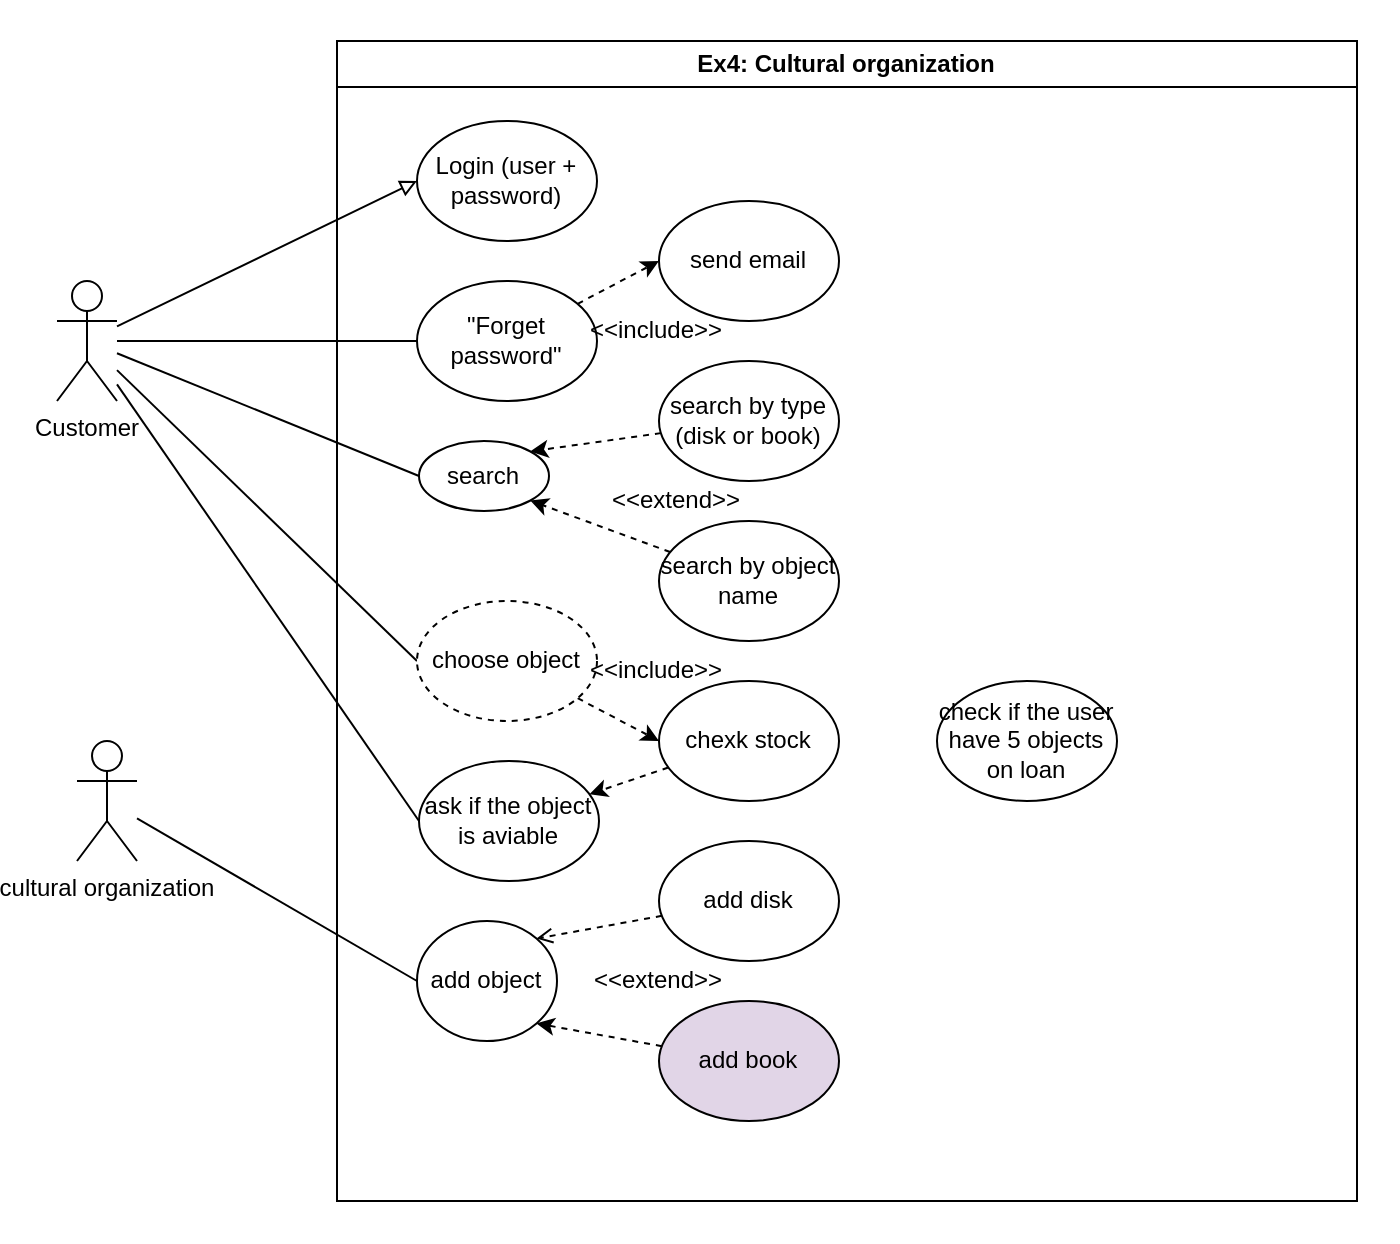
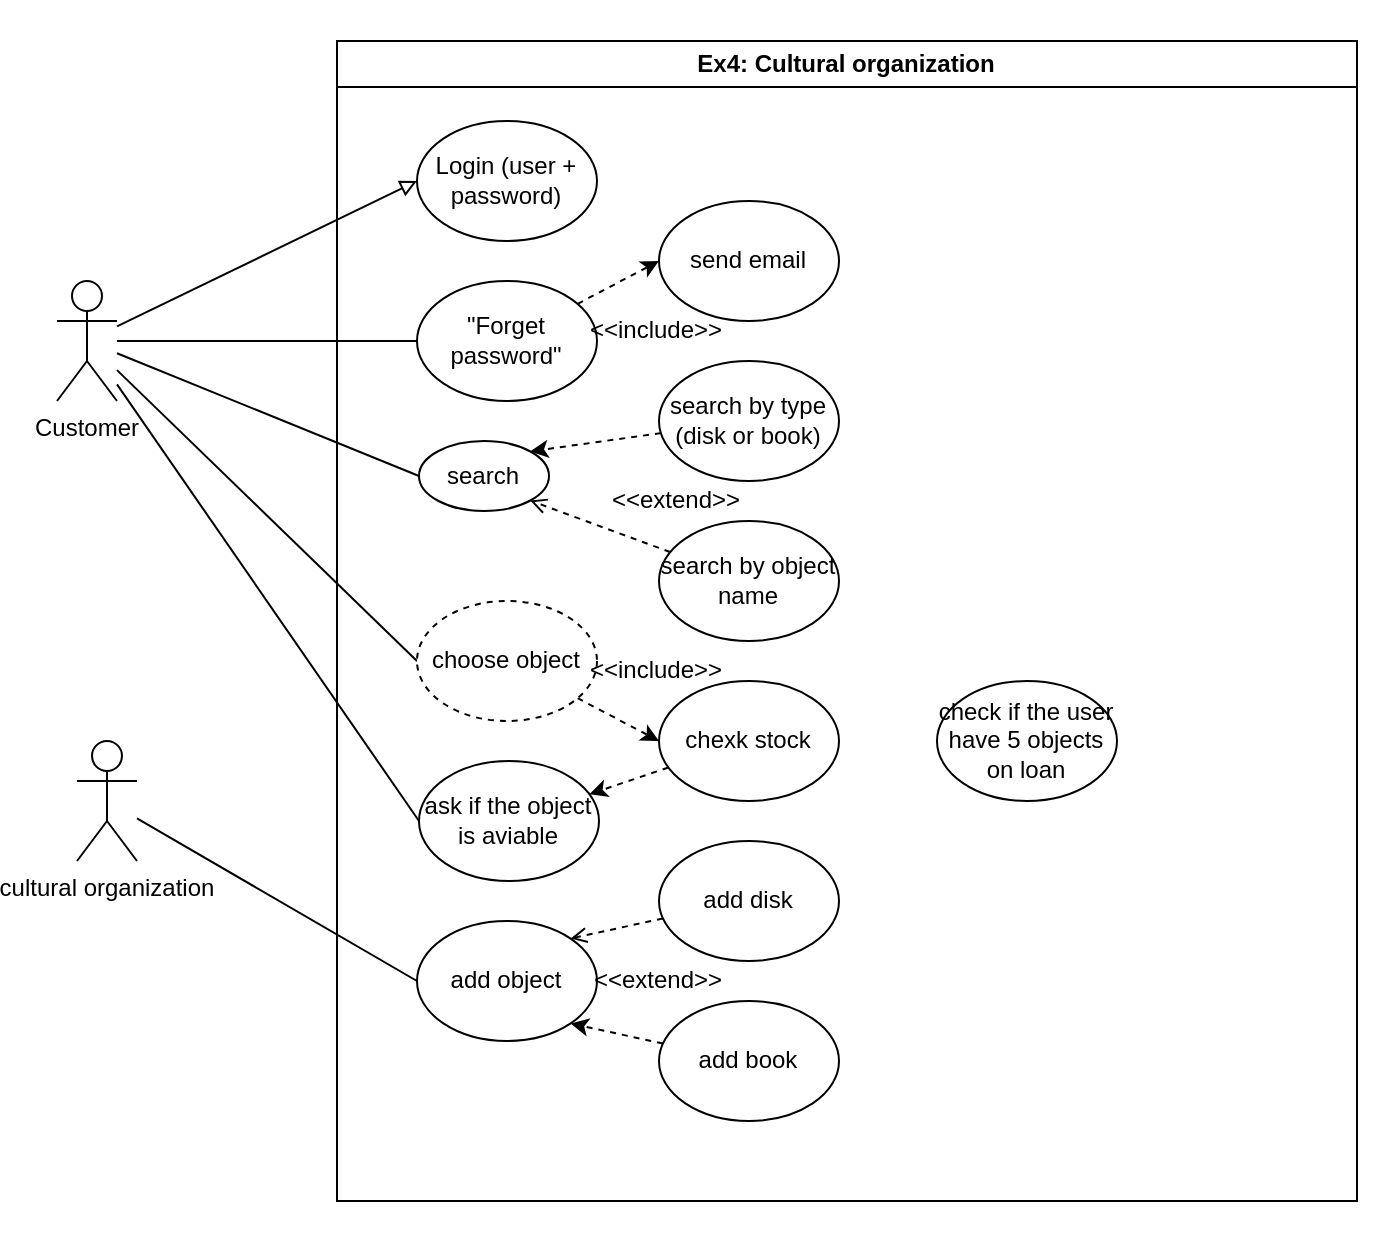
(544, 506) -> (540, 504)
(487, 981) -> (507, 981)
(749, 1061) -> (749, 1061)
